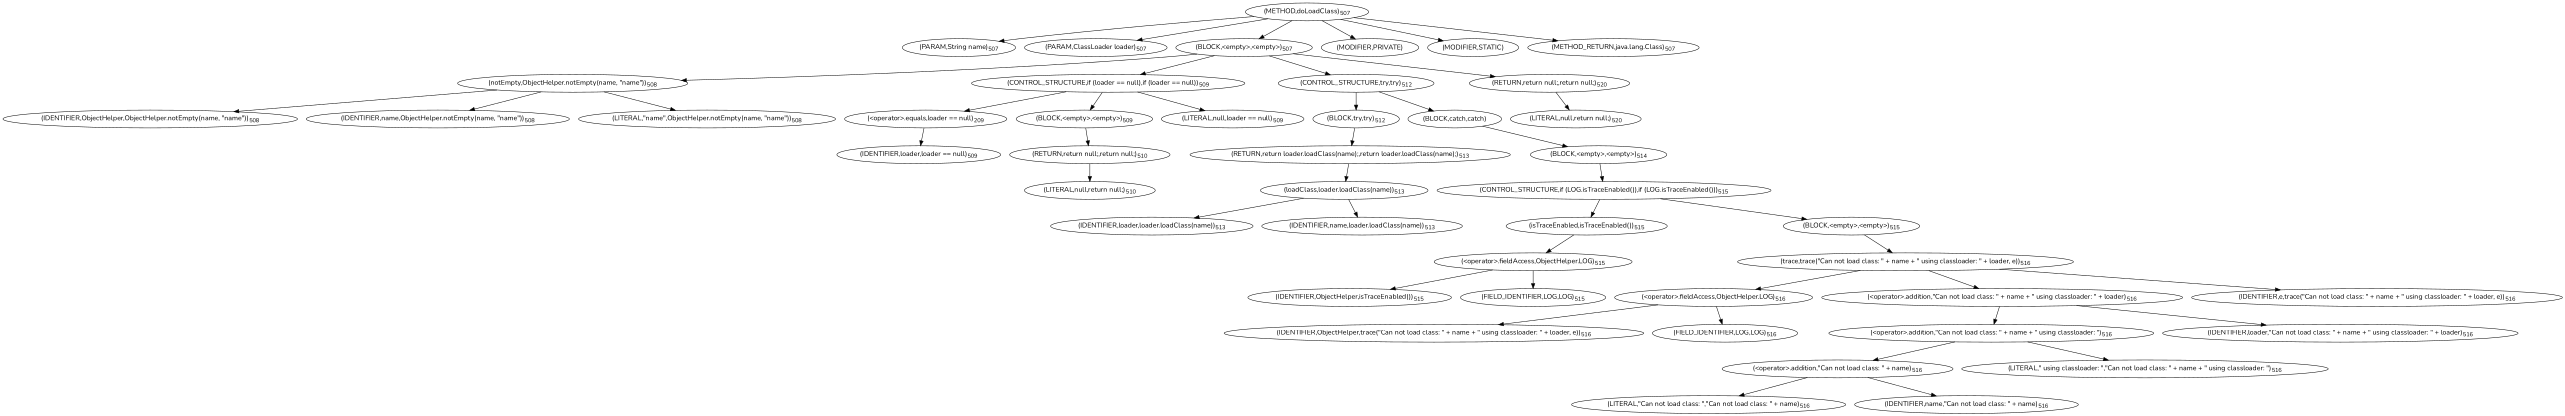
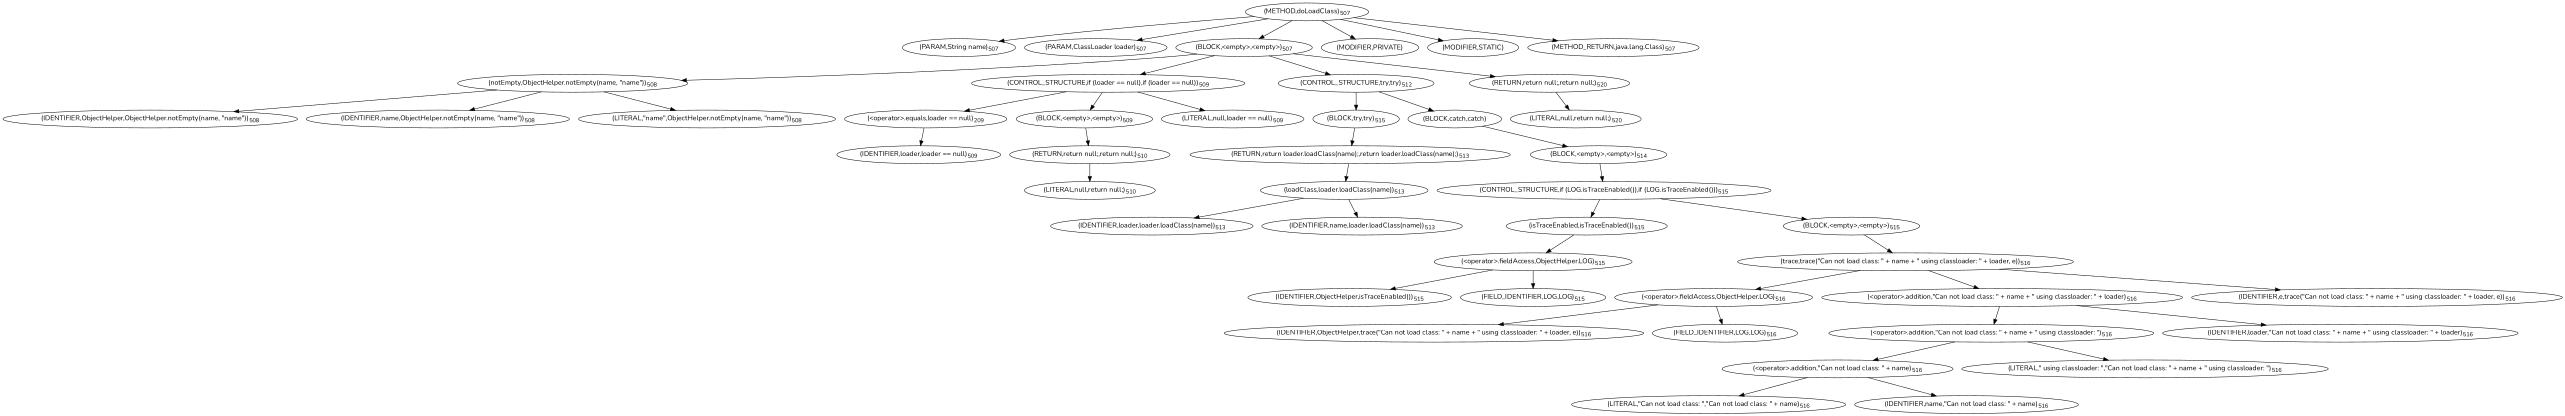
(1380, 118) -> (1380, 118)
